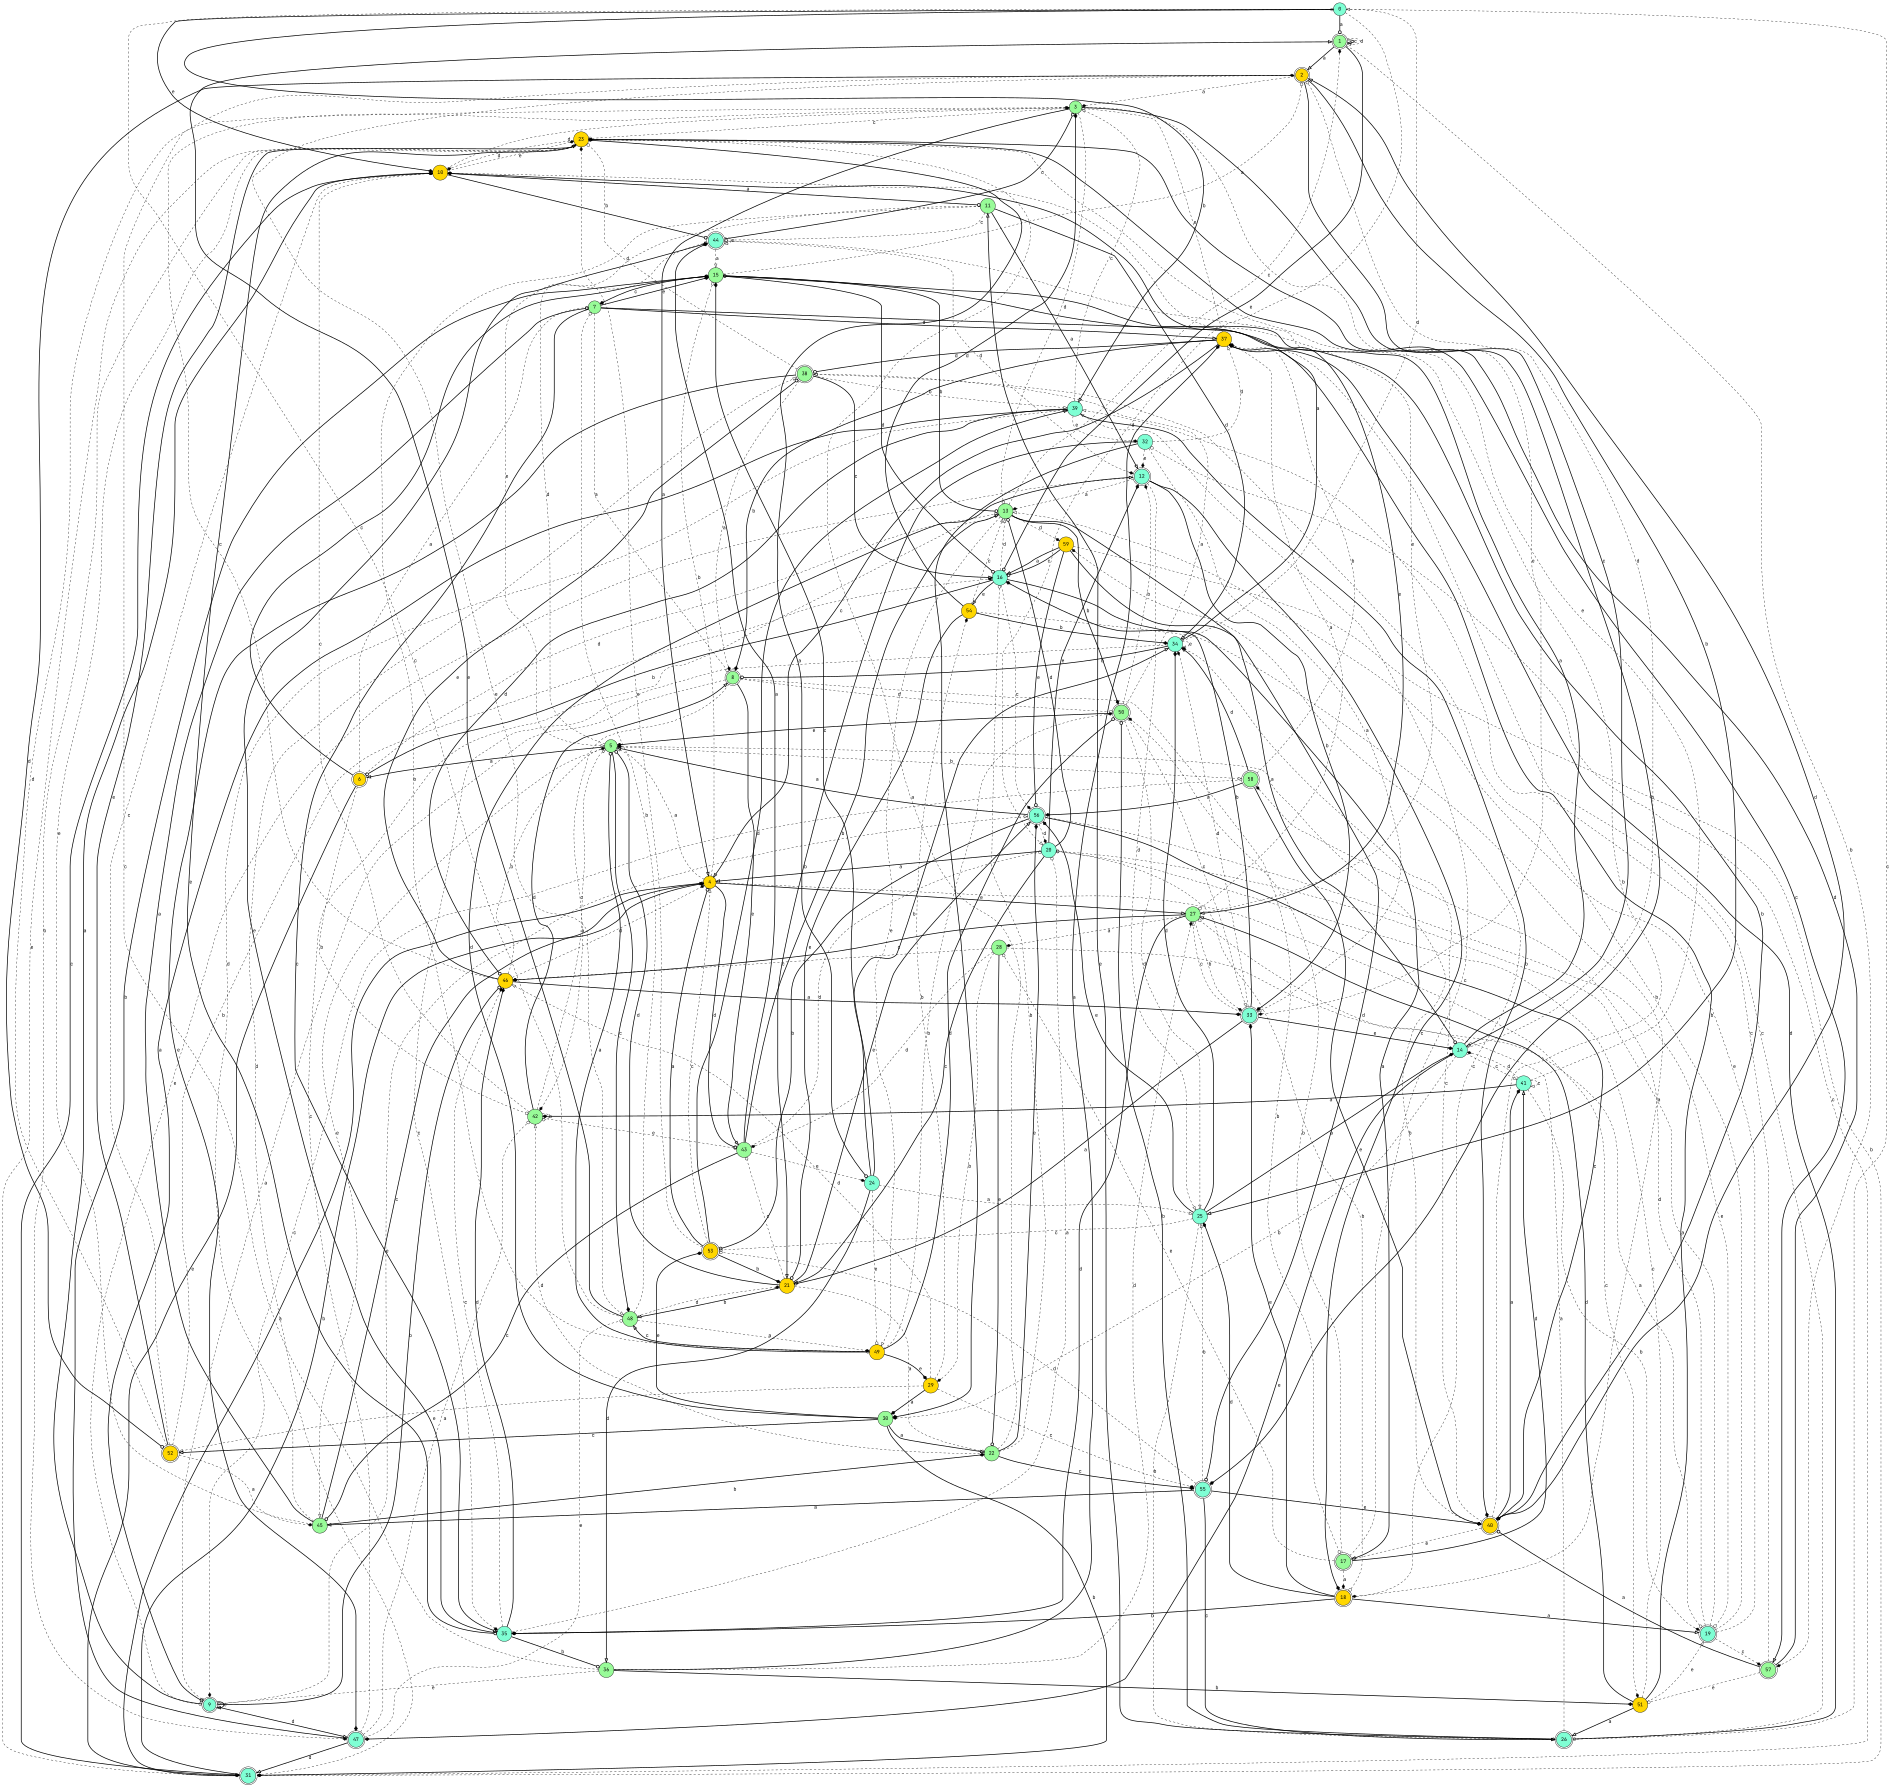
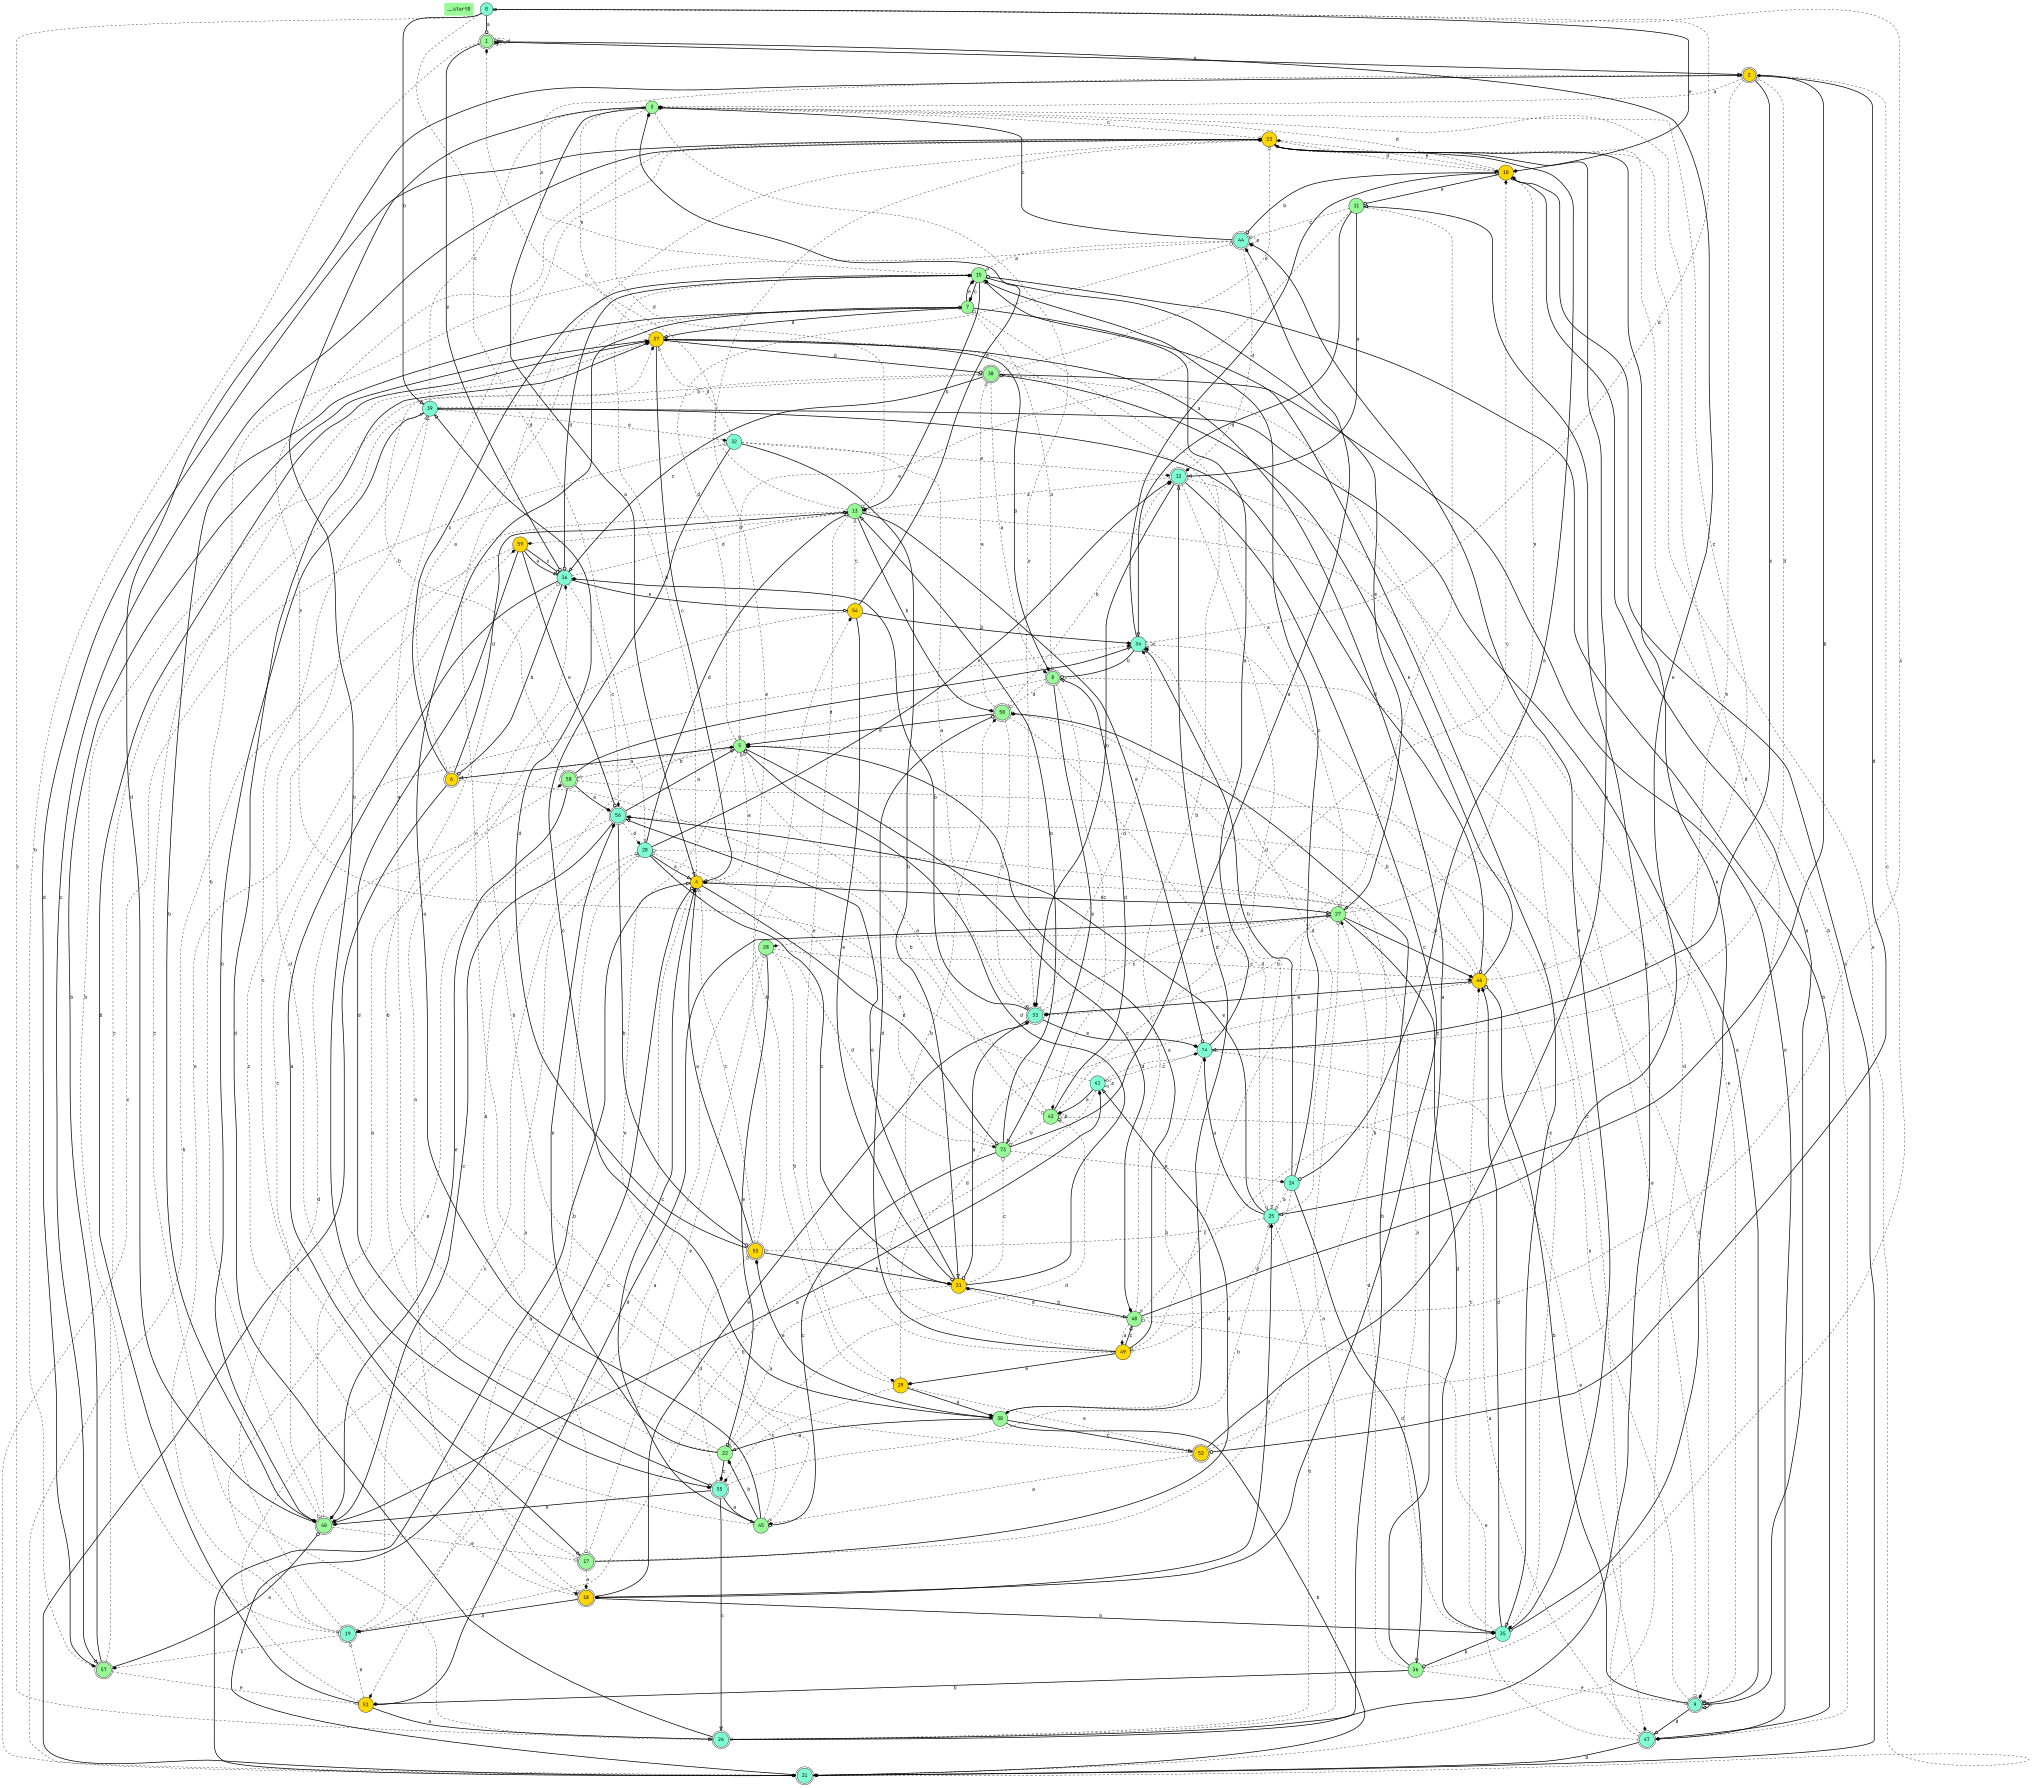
none -> (459, 9)
(1071, 221) -> (1249, 343)
(650, 620) -> (554, 531)
(1560, 622) -> (234, 475)
(143, 756) -> none
none -> (74, 834)
(1166, 939) -> (1314, 937)
(744, 1150) -> (1003, 1150)
(1490, 1526) -> (324, 1526)
(1134, 1665) -> (1548, 1254)
